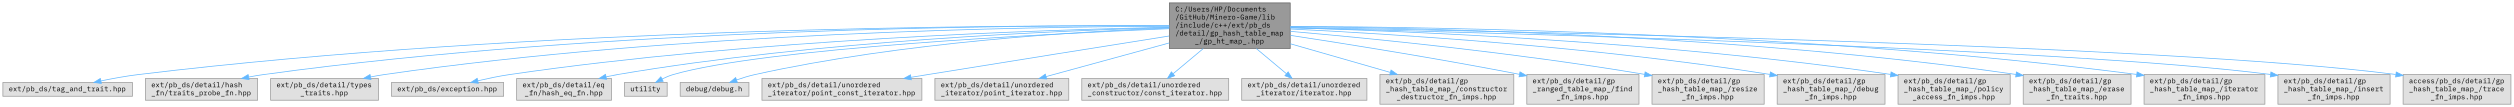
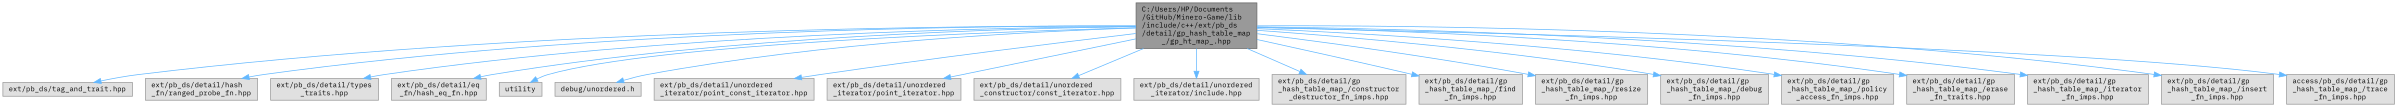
(202, 89) -> (202, 89)
(448, 89) -> none
(715, 89) -> (598, 89)
(1304, 89) -> (1196, 89)
(1583, 89) -> (1471, 89)
